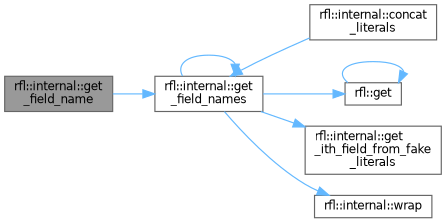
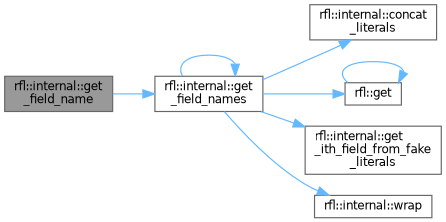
(275, 53) -> (302, 62)
